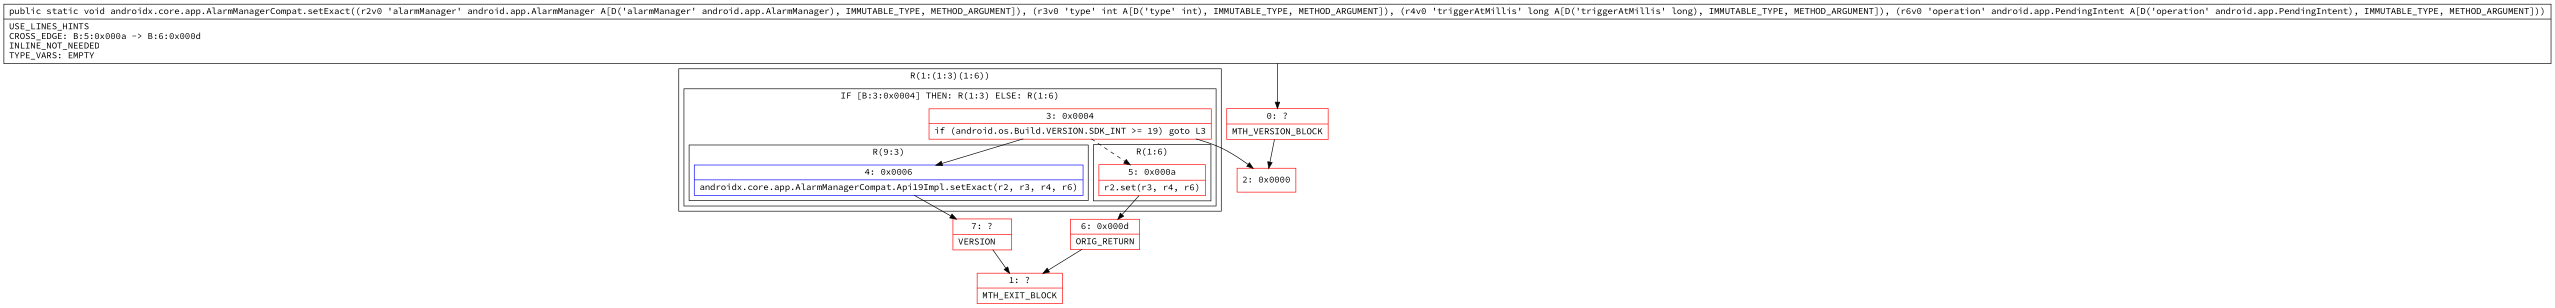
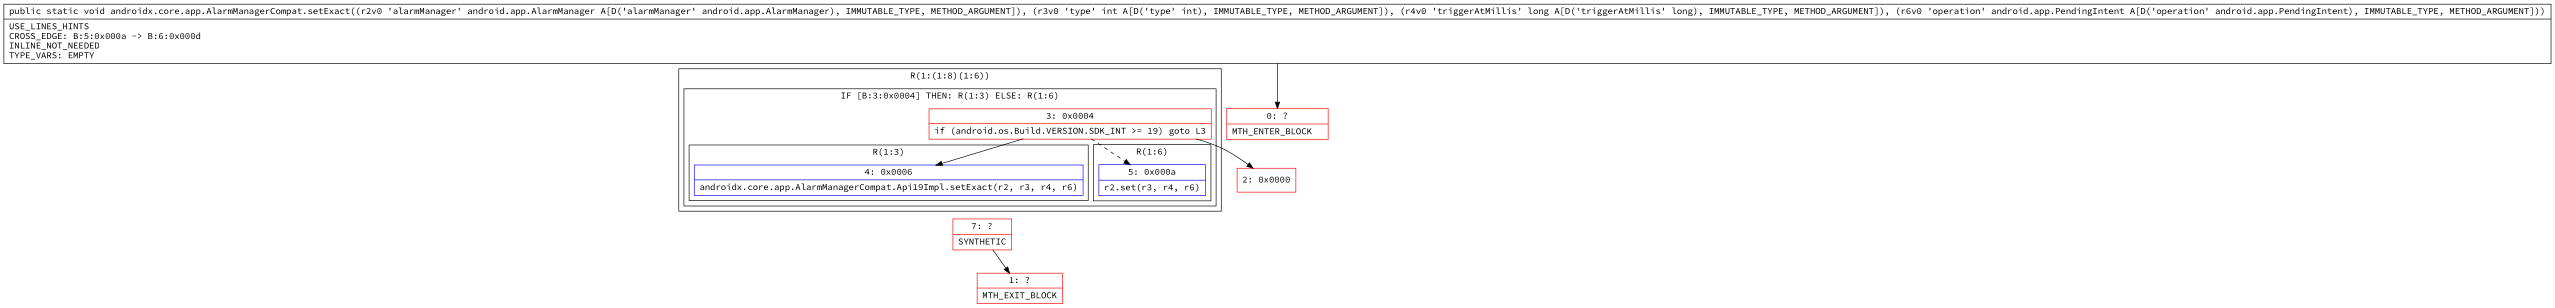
(950, 76) -> (950, 76)
(1277, 131) -> (1272, 131)
(1272, 151) -> none
(889, 152) -> (889, 152)
(1152, 180) -> (1152, 180)
(932, 206) -> none
(1105, 234) -> none
(977, 242) -> (982, 242)
